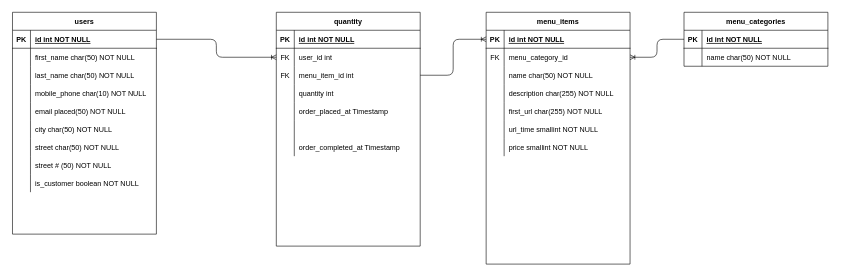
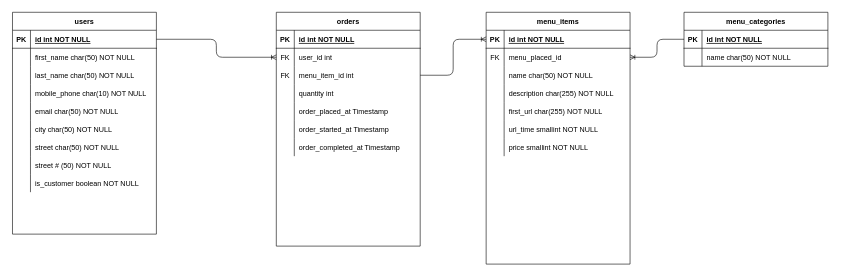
(348, 22) -> (348, 22)
(540, 58) -> (535, 58)
(80, 112) -> (76, 112)
none -> (357, 129)
